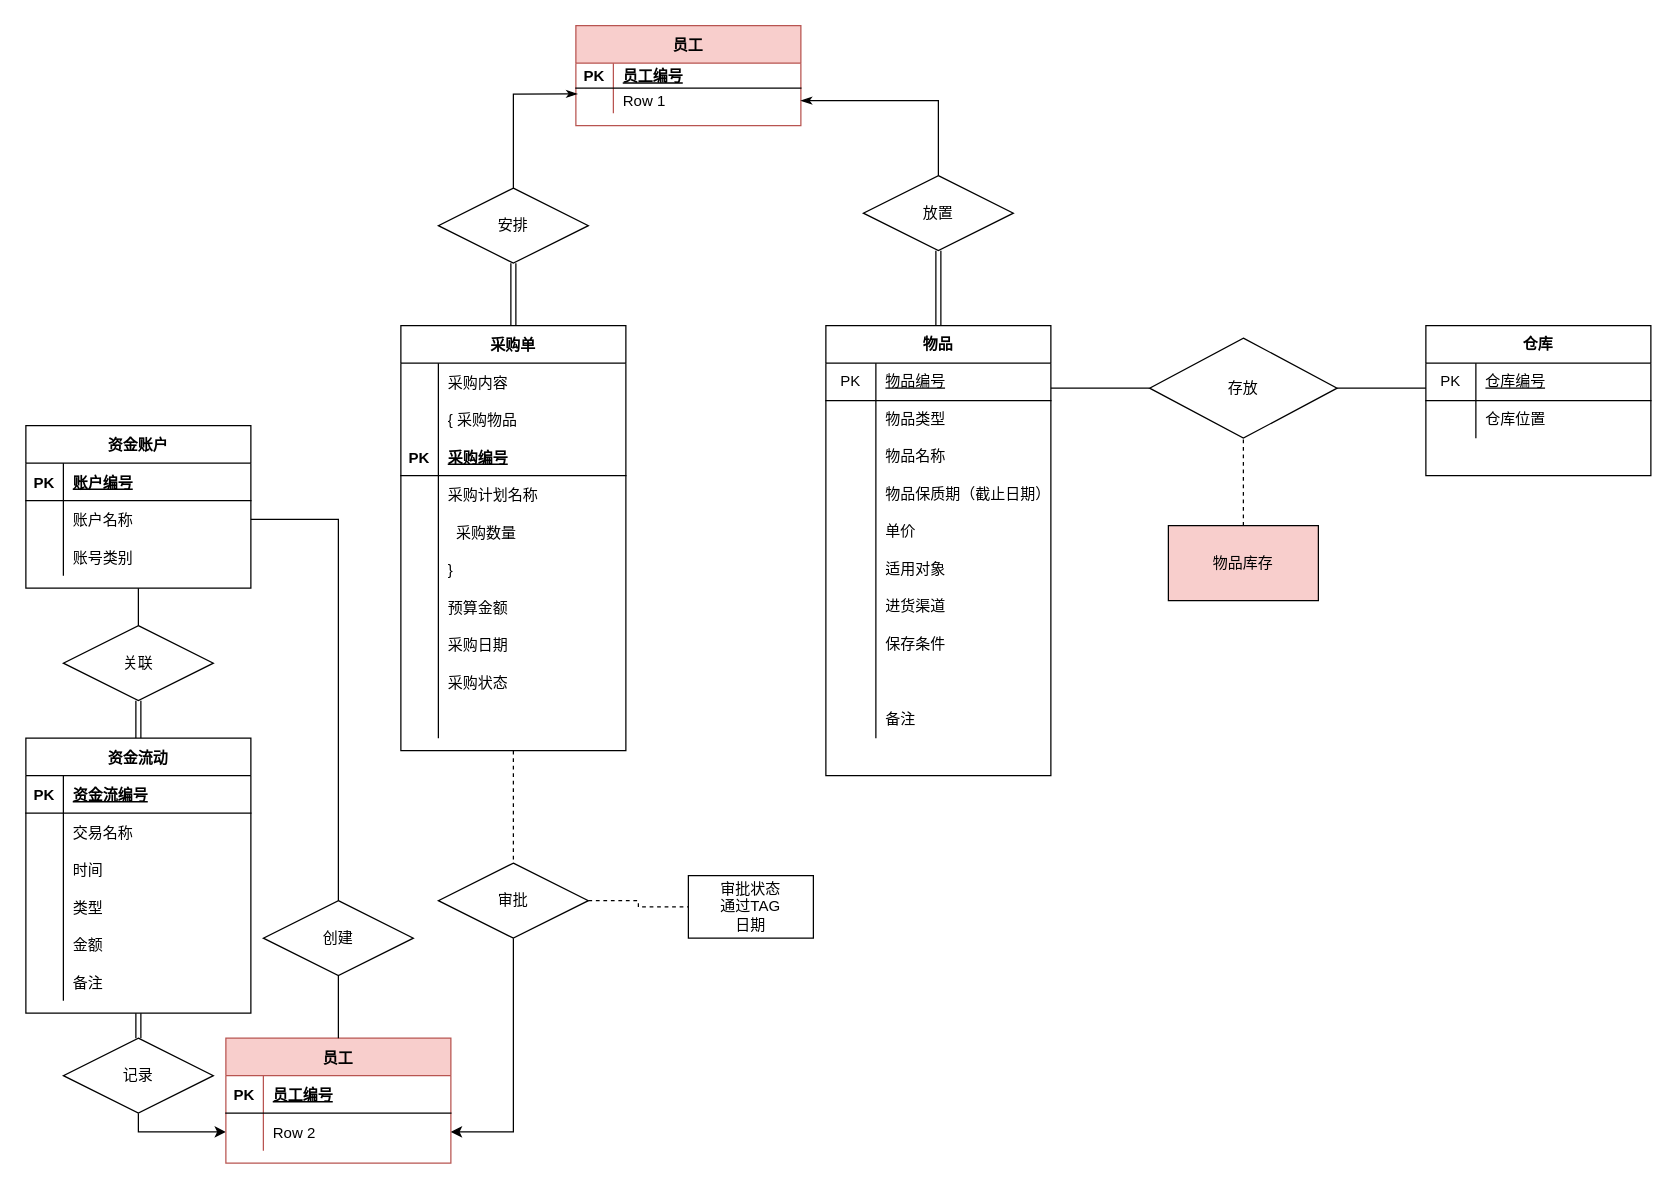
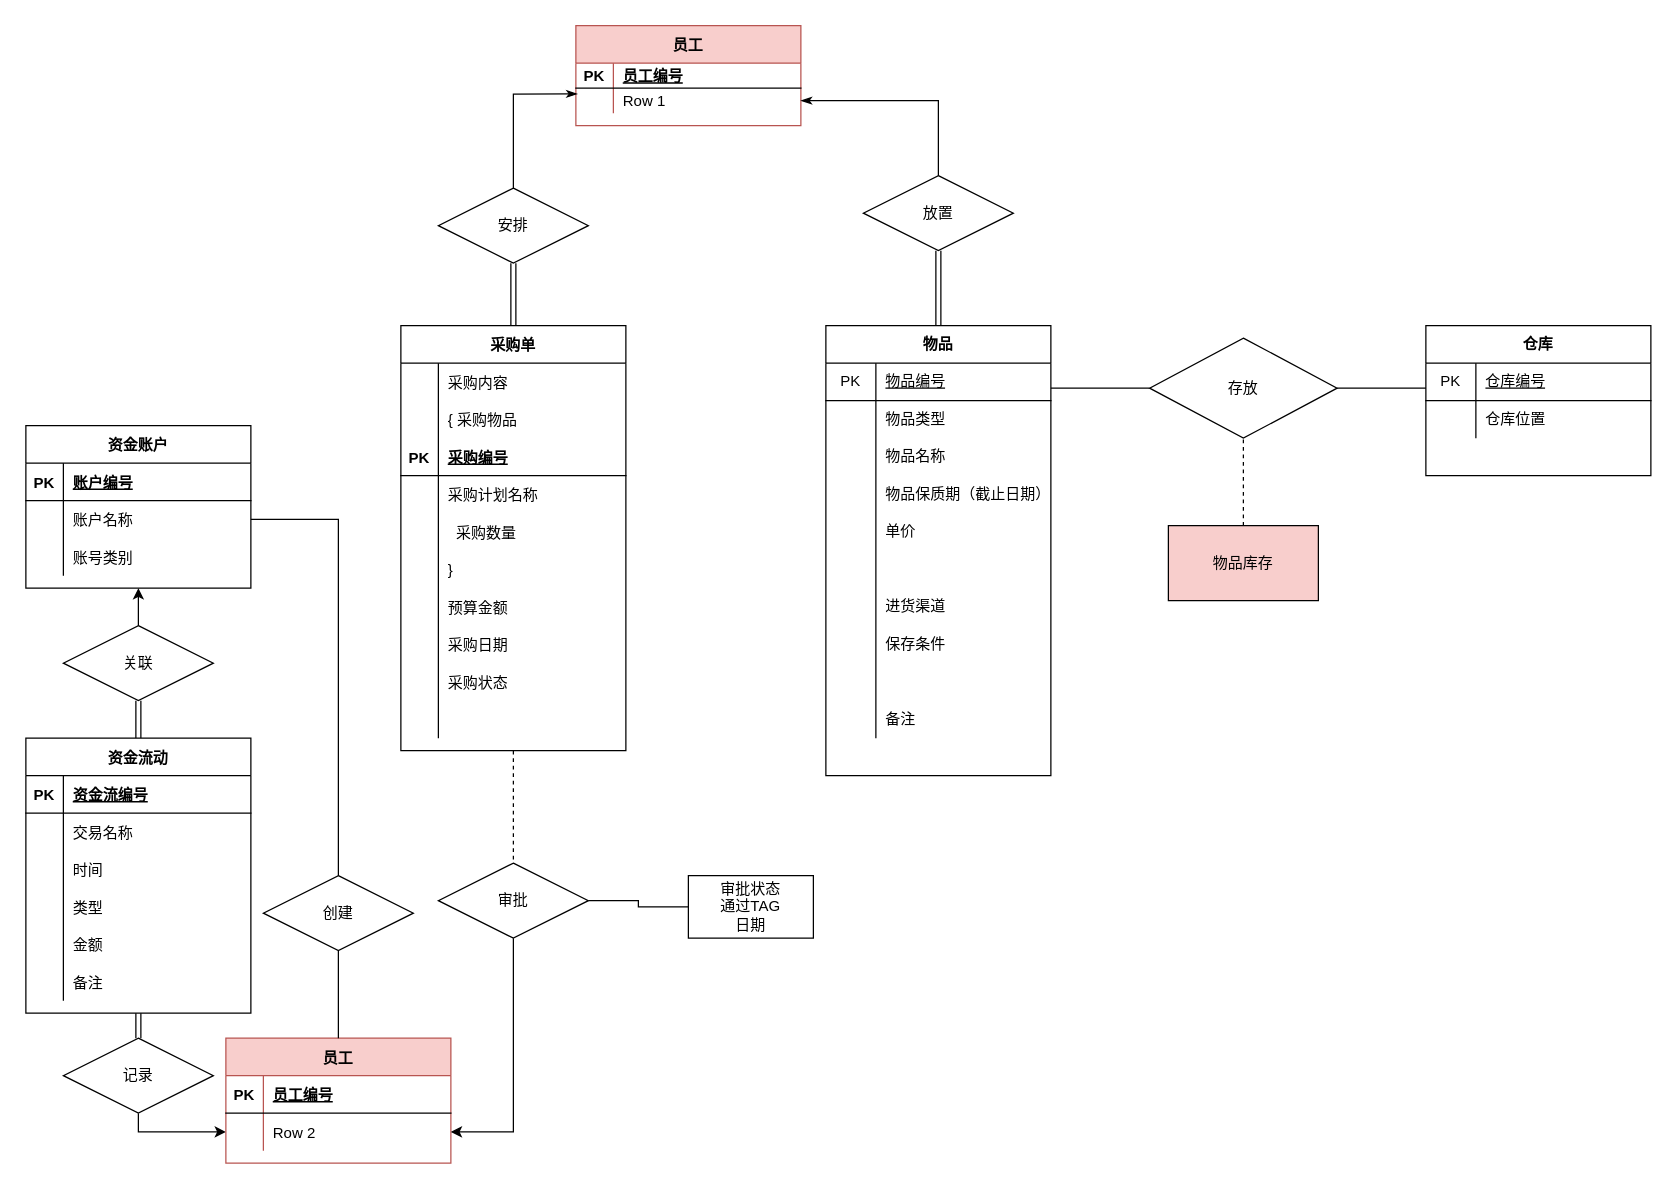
(963, 569) -> none
(138, 595) -> (138, 598)
(638, 905) -> (638, 905)
(338, 938) -> (338, 913)
